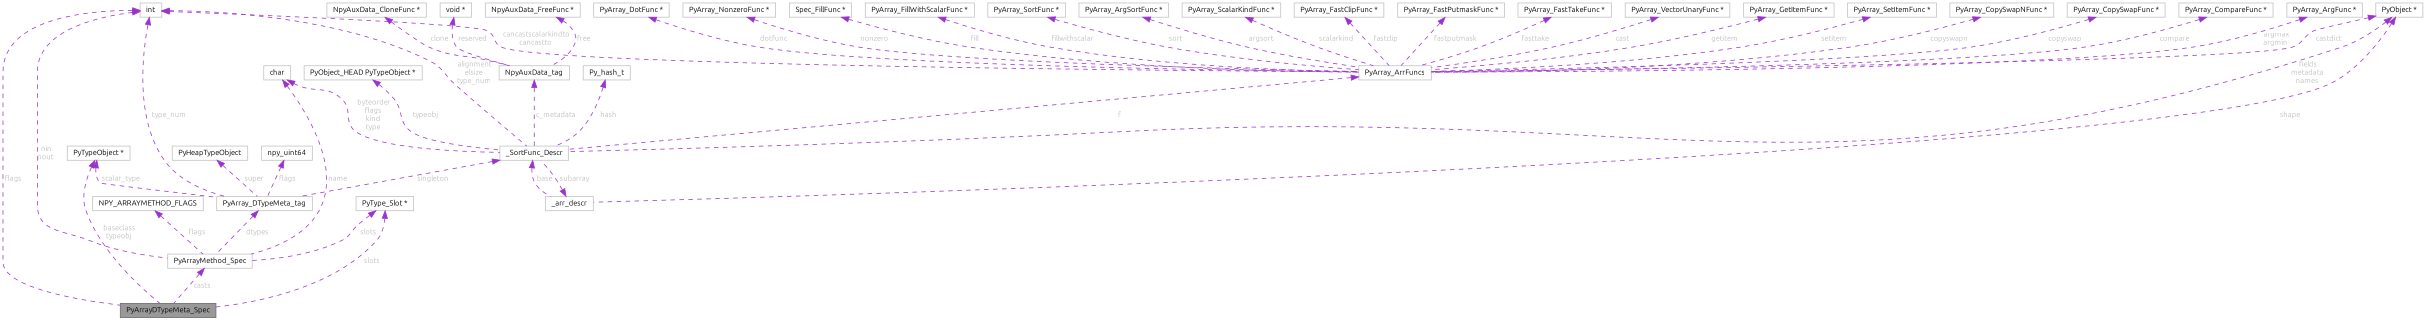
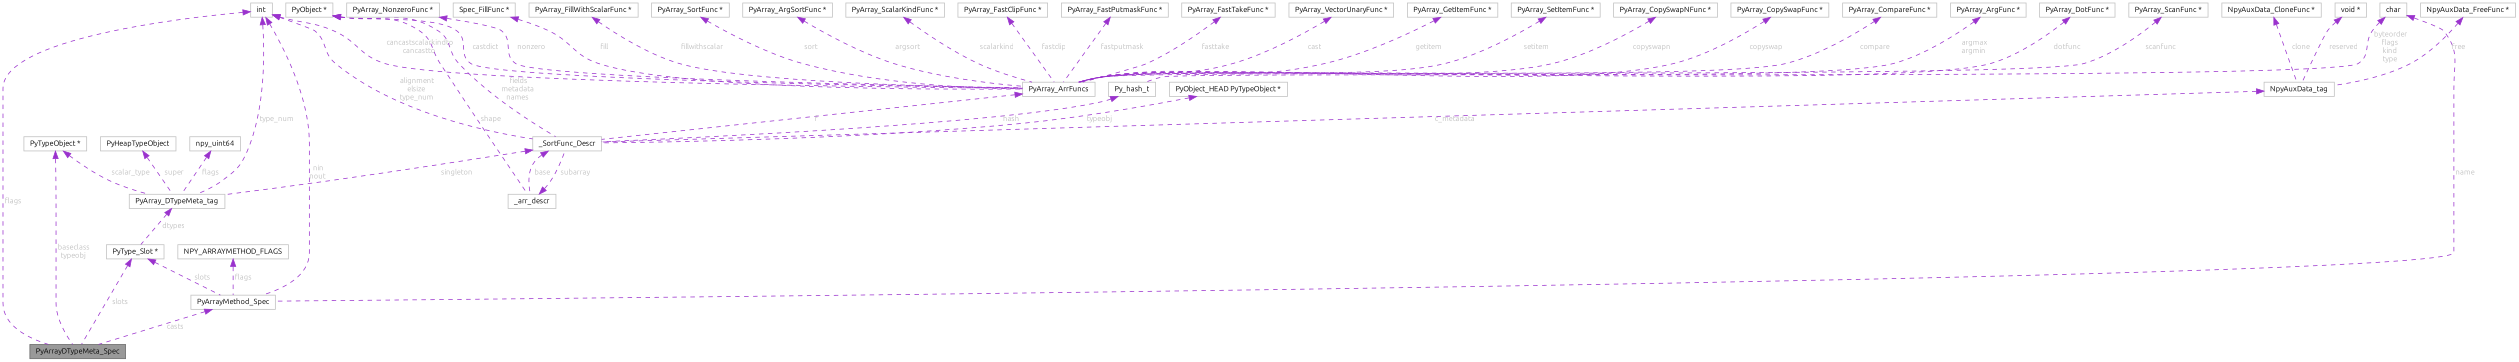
none -> (2168, 10)
(383, 142) -> (1996, 74)
(235, 235) -> (154, 229)
